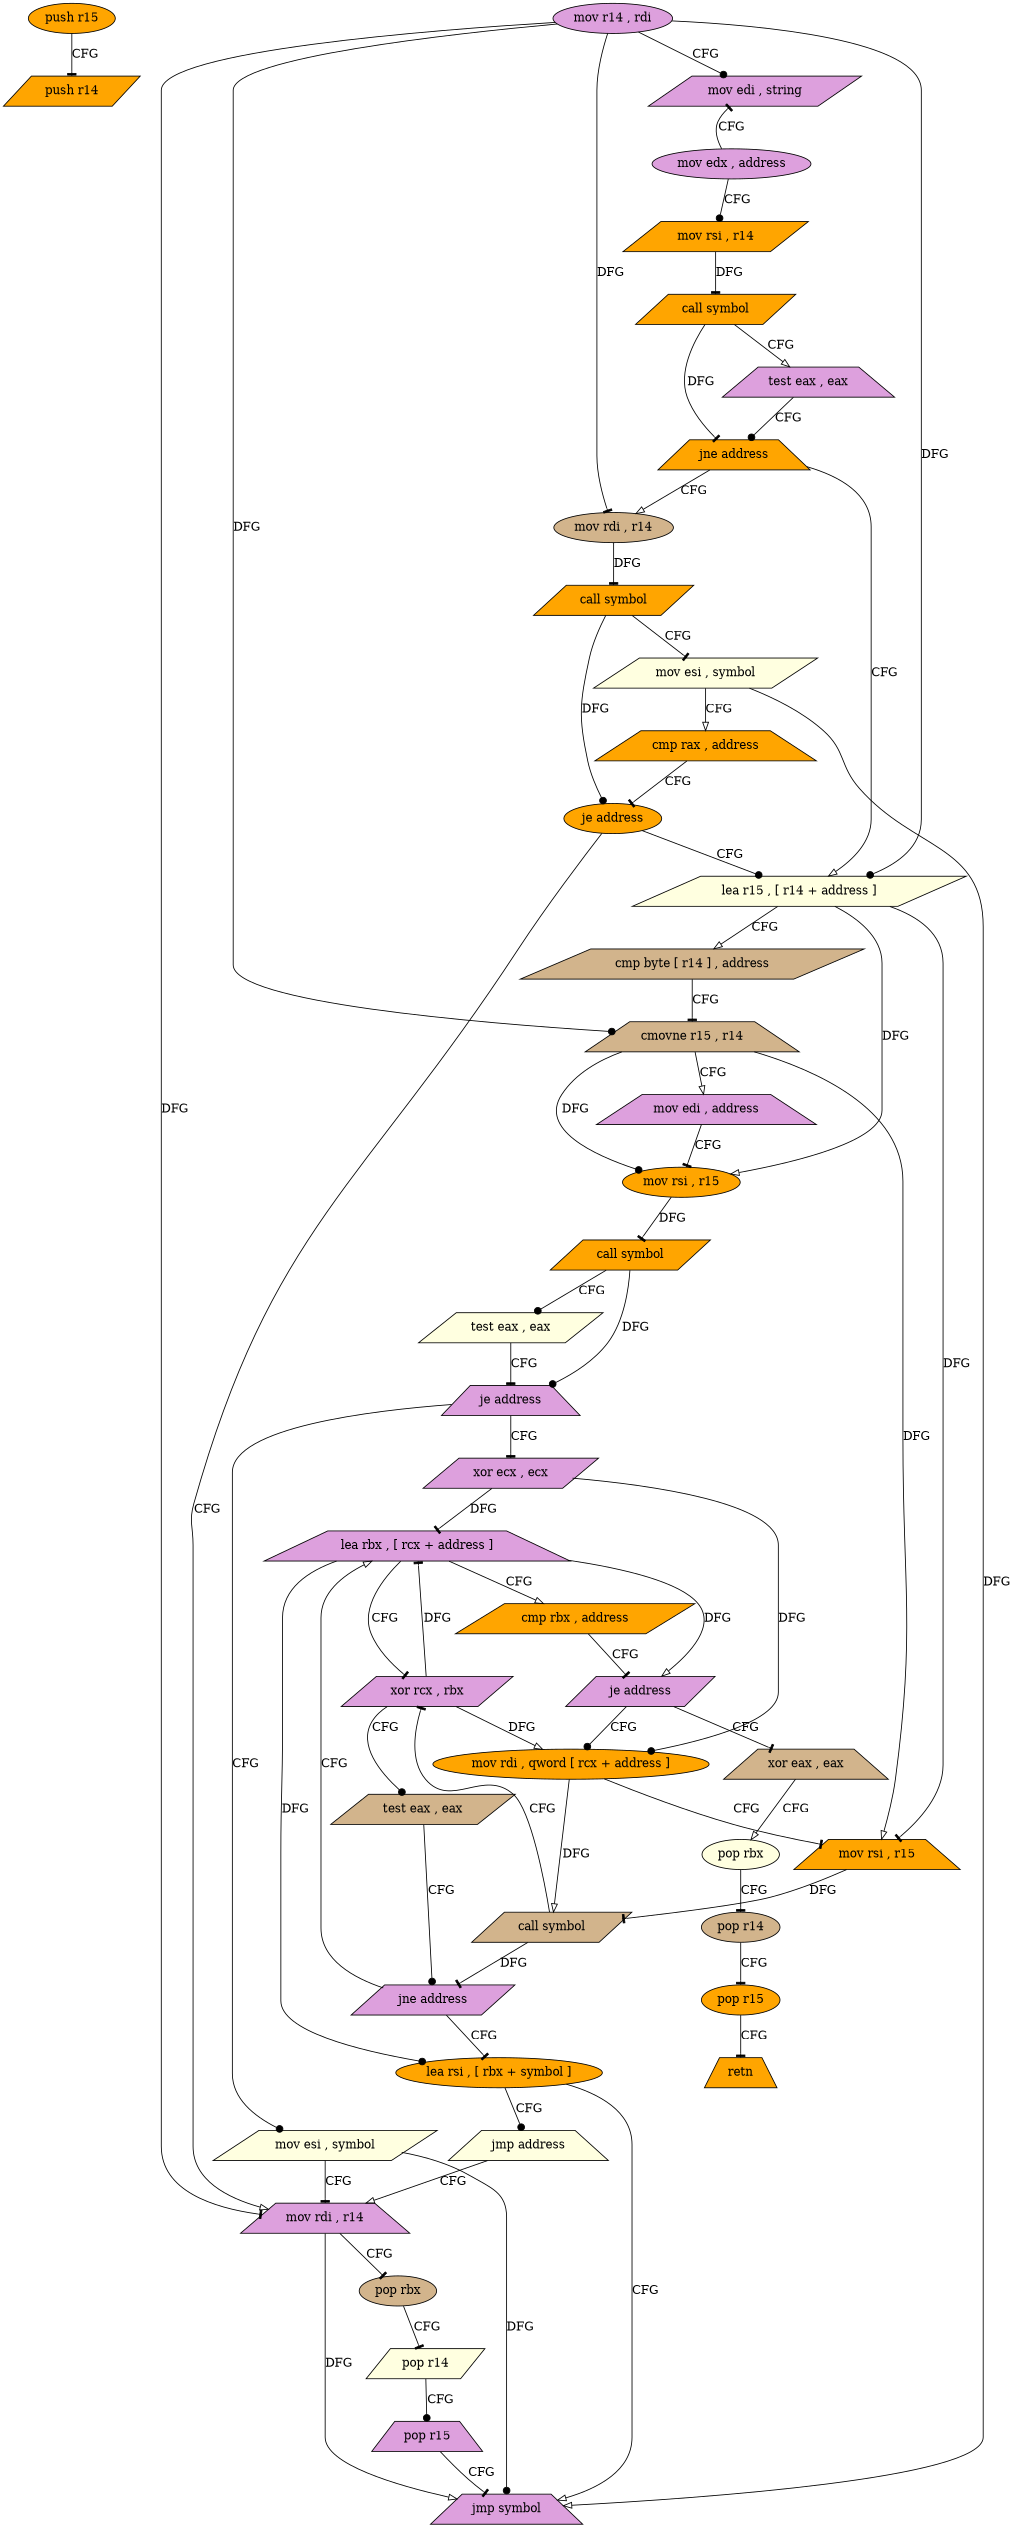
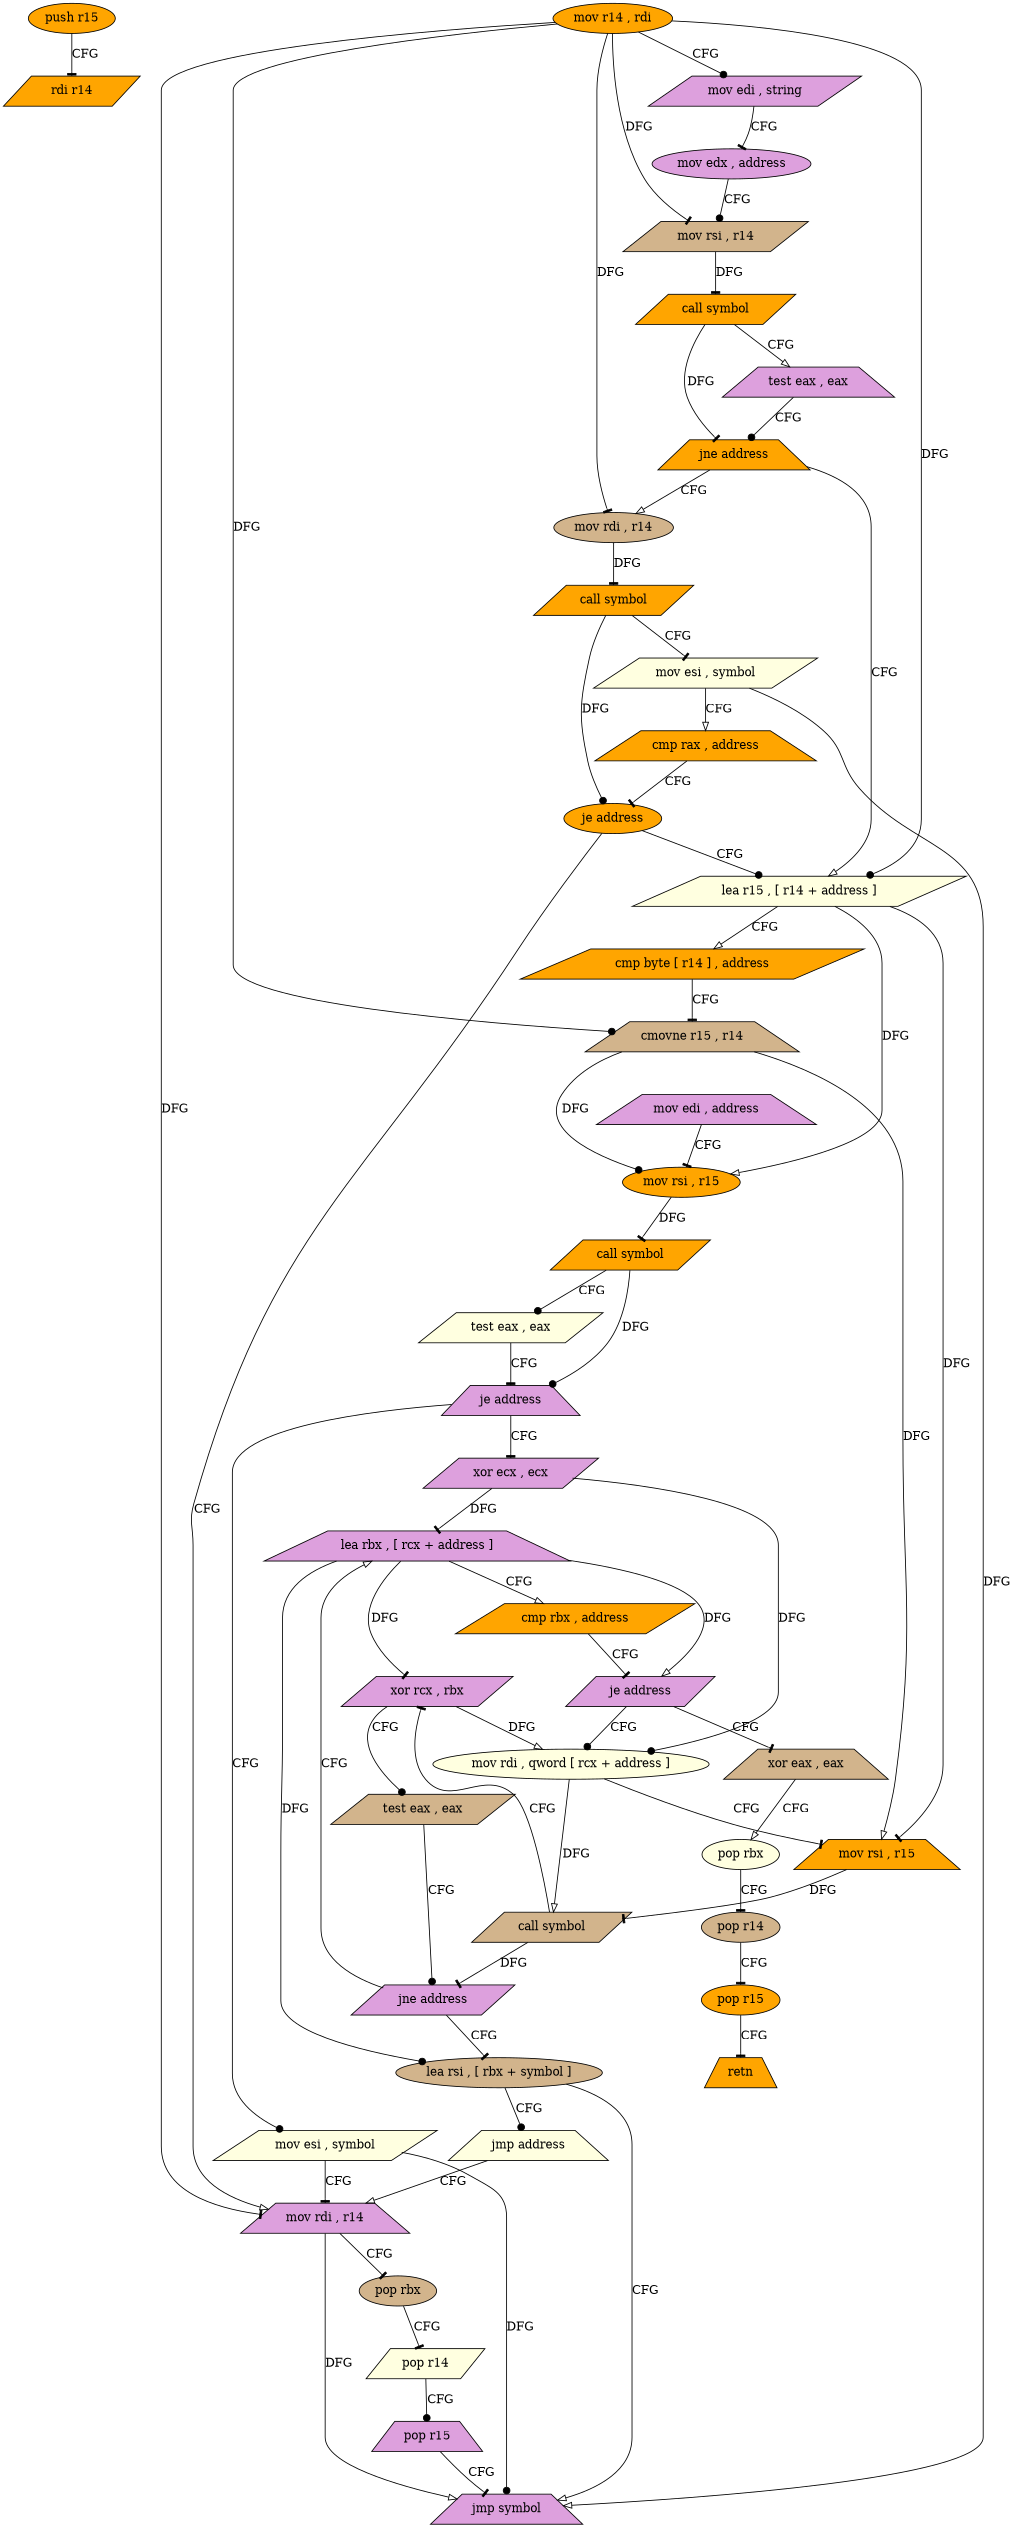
(613, 18) -> (613, 18)
(72, 91) -> (72, 91)
(716, 128) -> (751, 126)
none -> (626, 137)
(716, 237) -> (716, 237)
(692, 964) -> (692, 964)
(698, 1069) -> none
(385, 1619) -> (385, 1619)
(422, 1621) -> none
(571, 1764) -> (571, 1764)
(499, 2073) -> (499, 2073)
